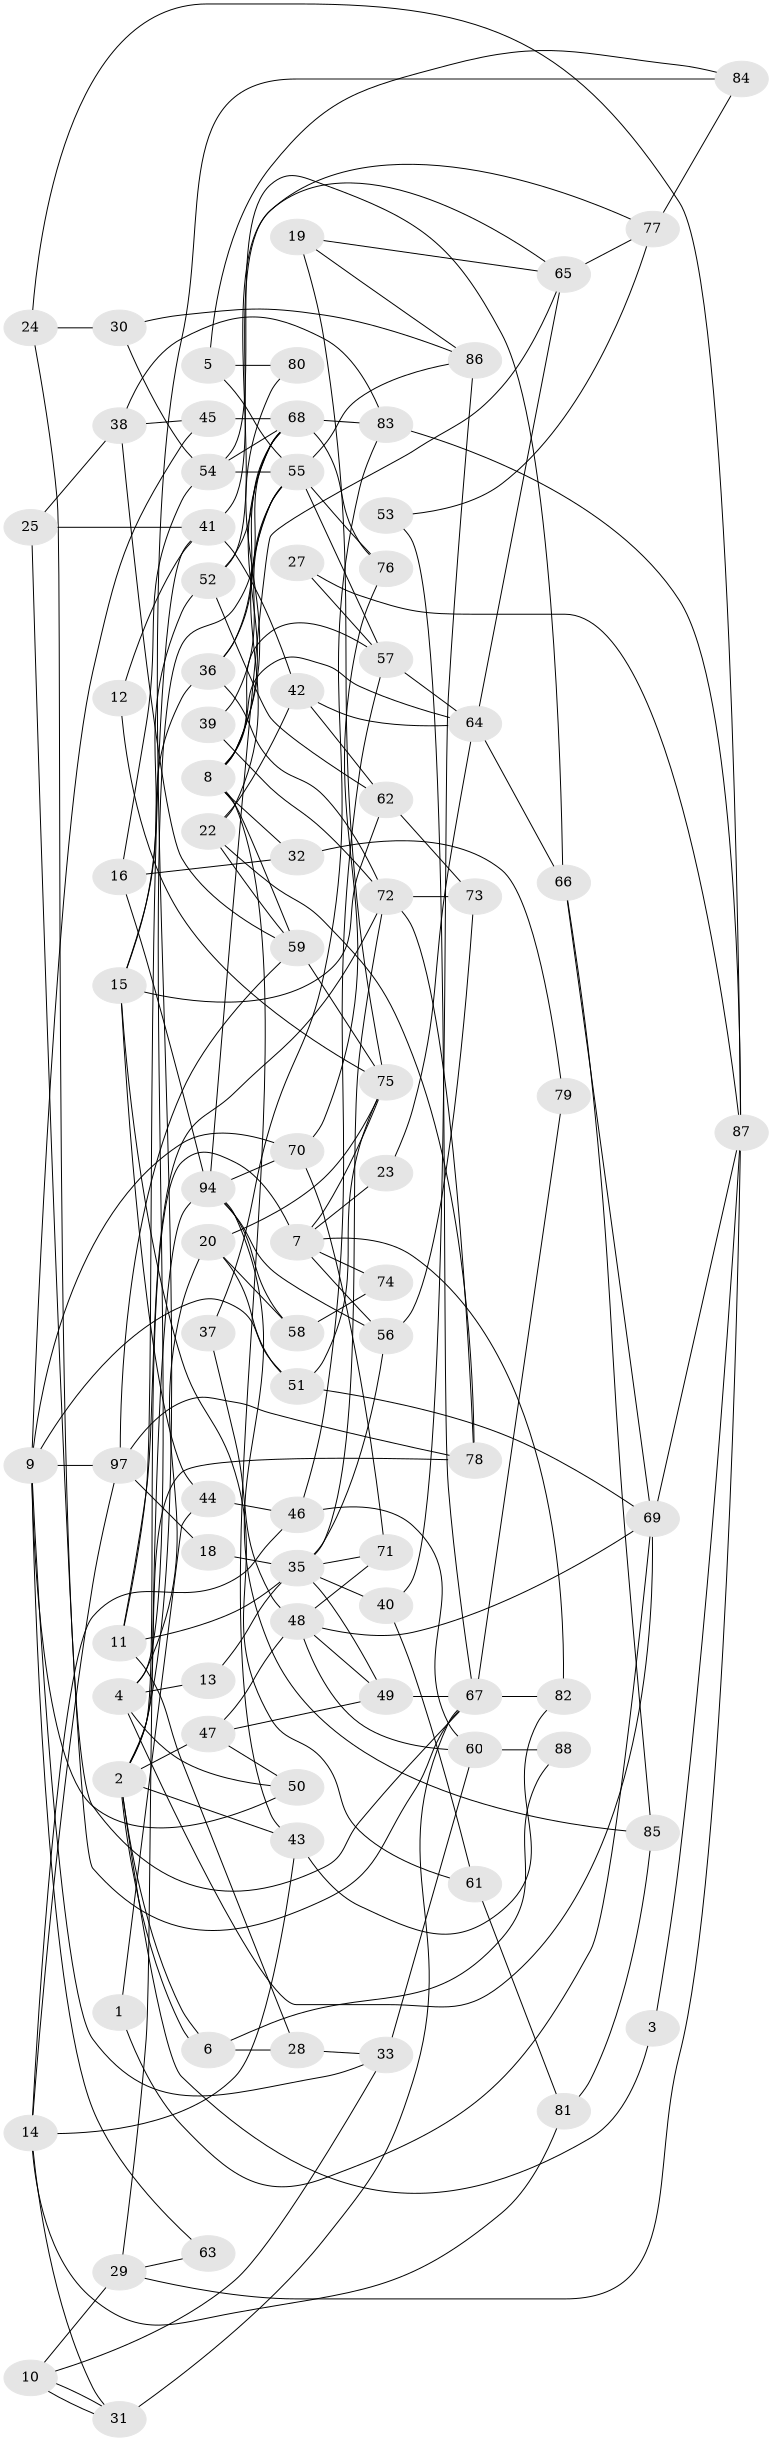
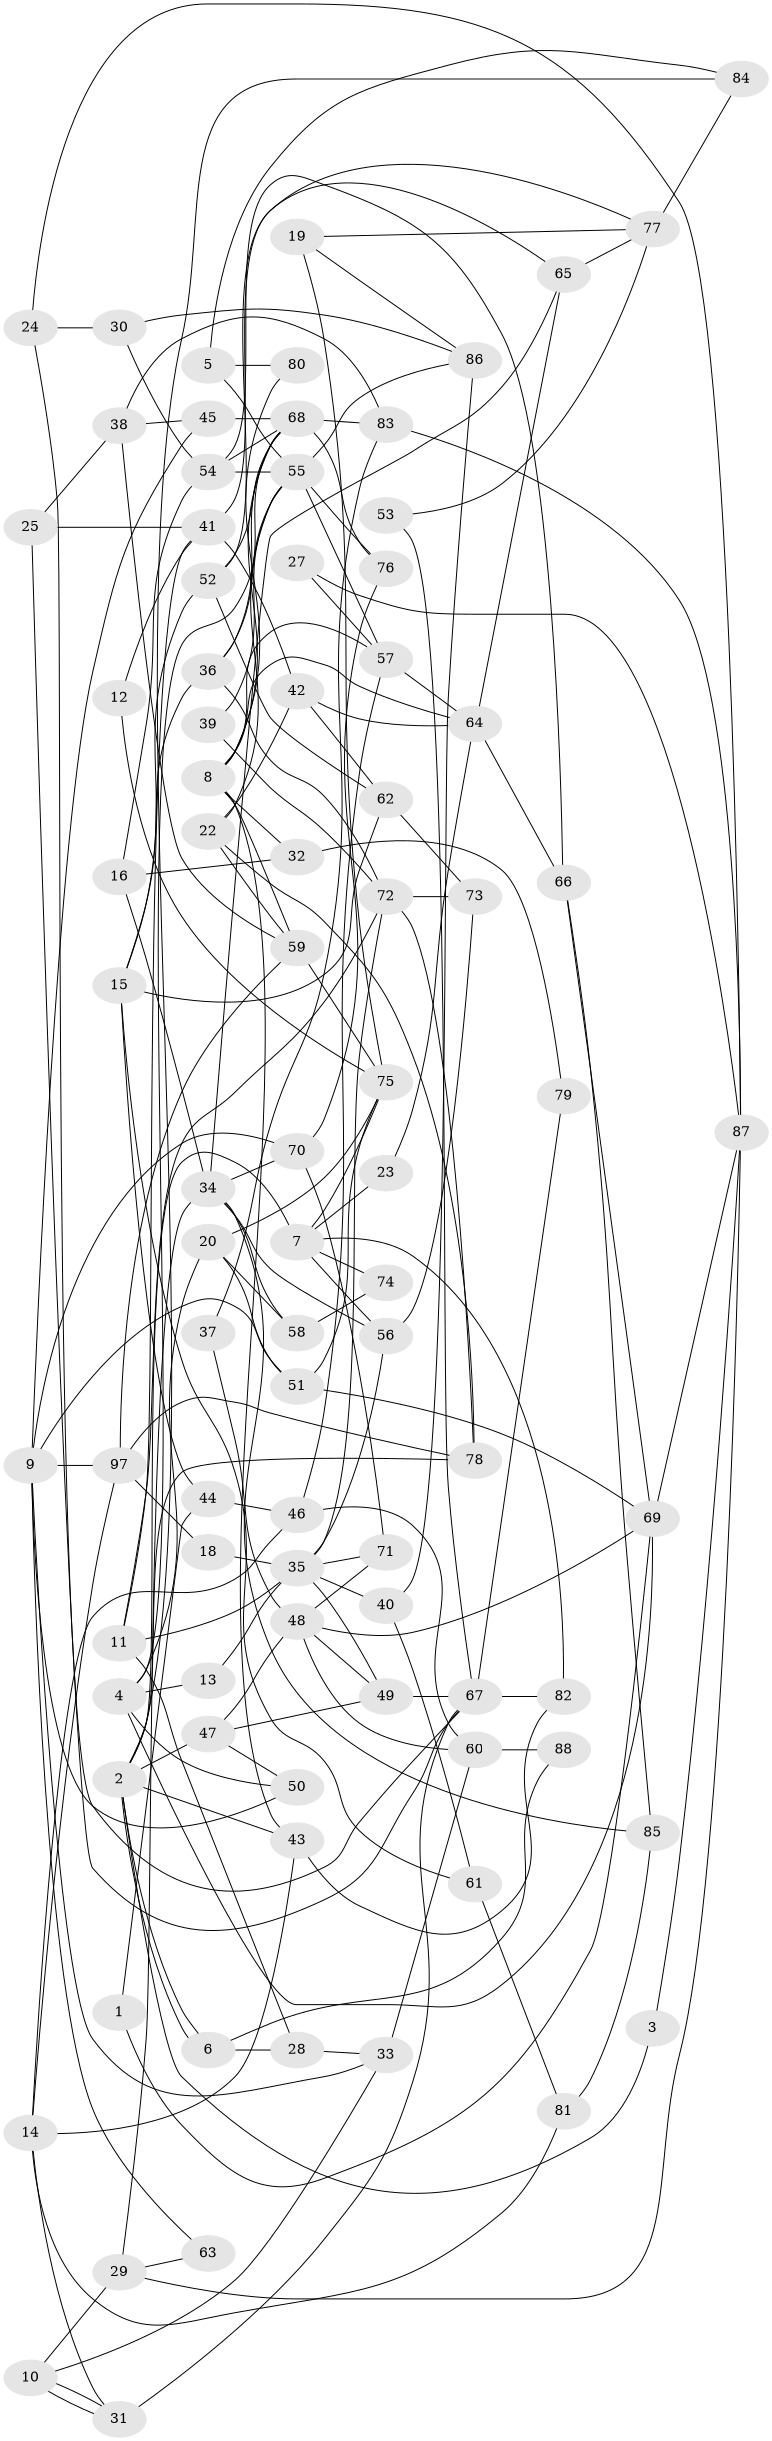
(431, 256) -> (475, 233)
(208, 1189) -> (208, 1189)
